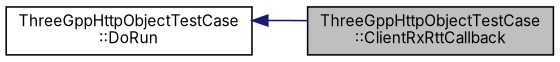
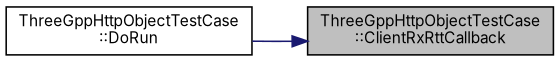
(288, 20) -> (272, 41)
